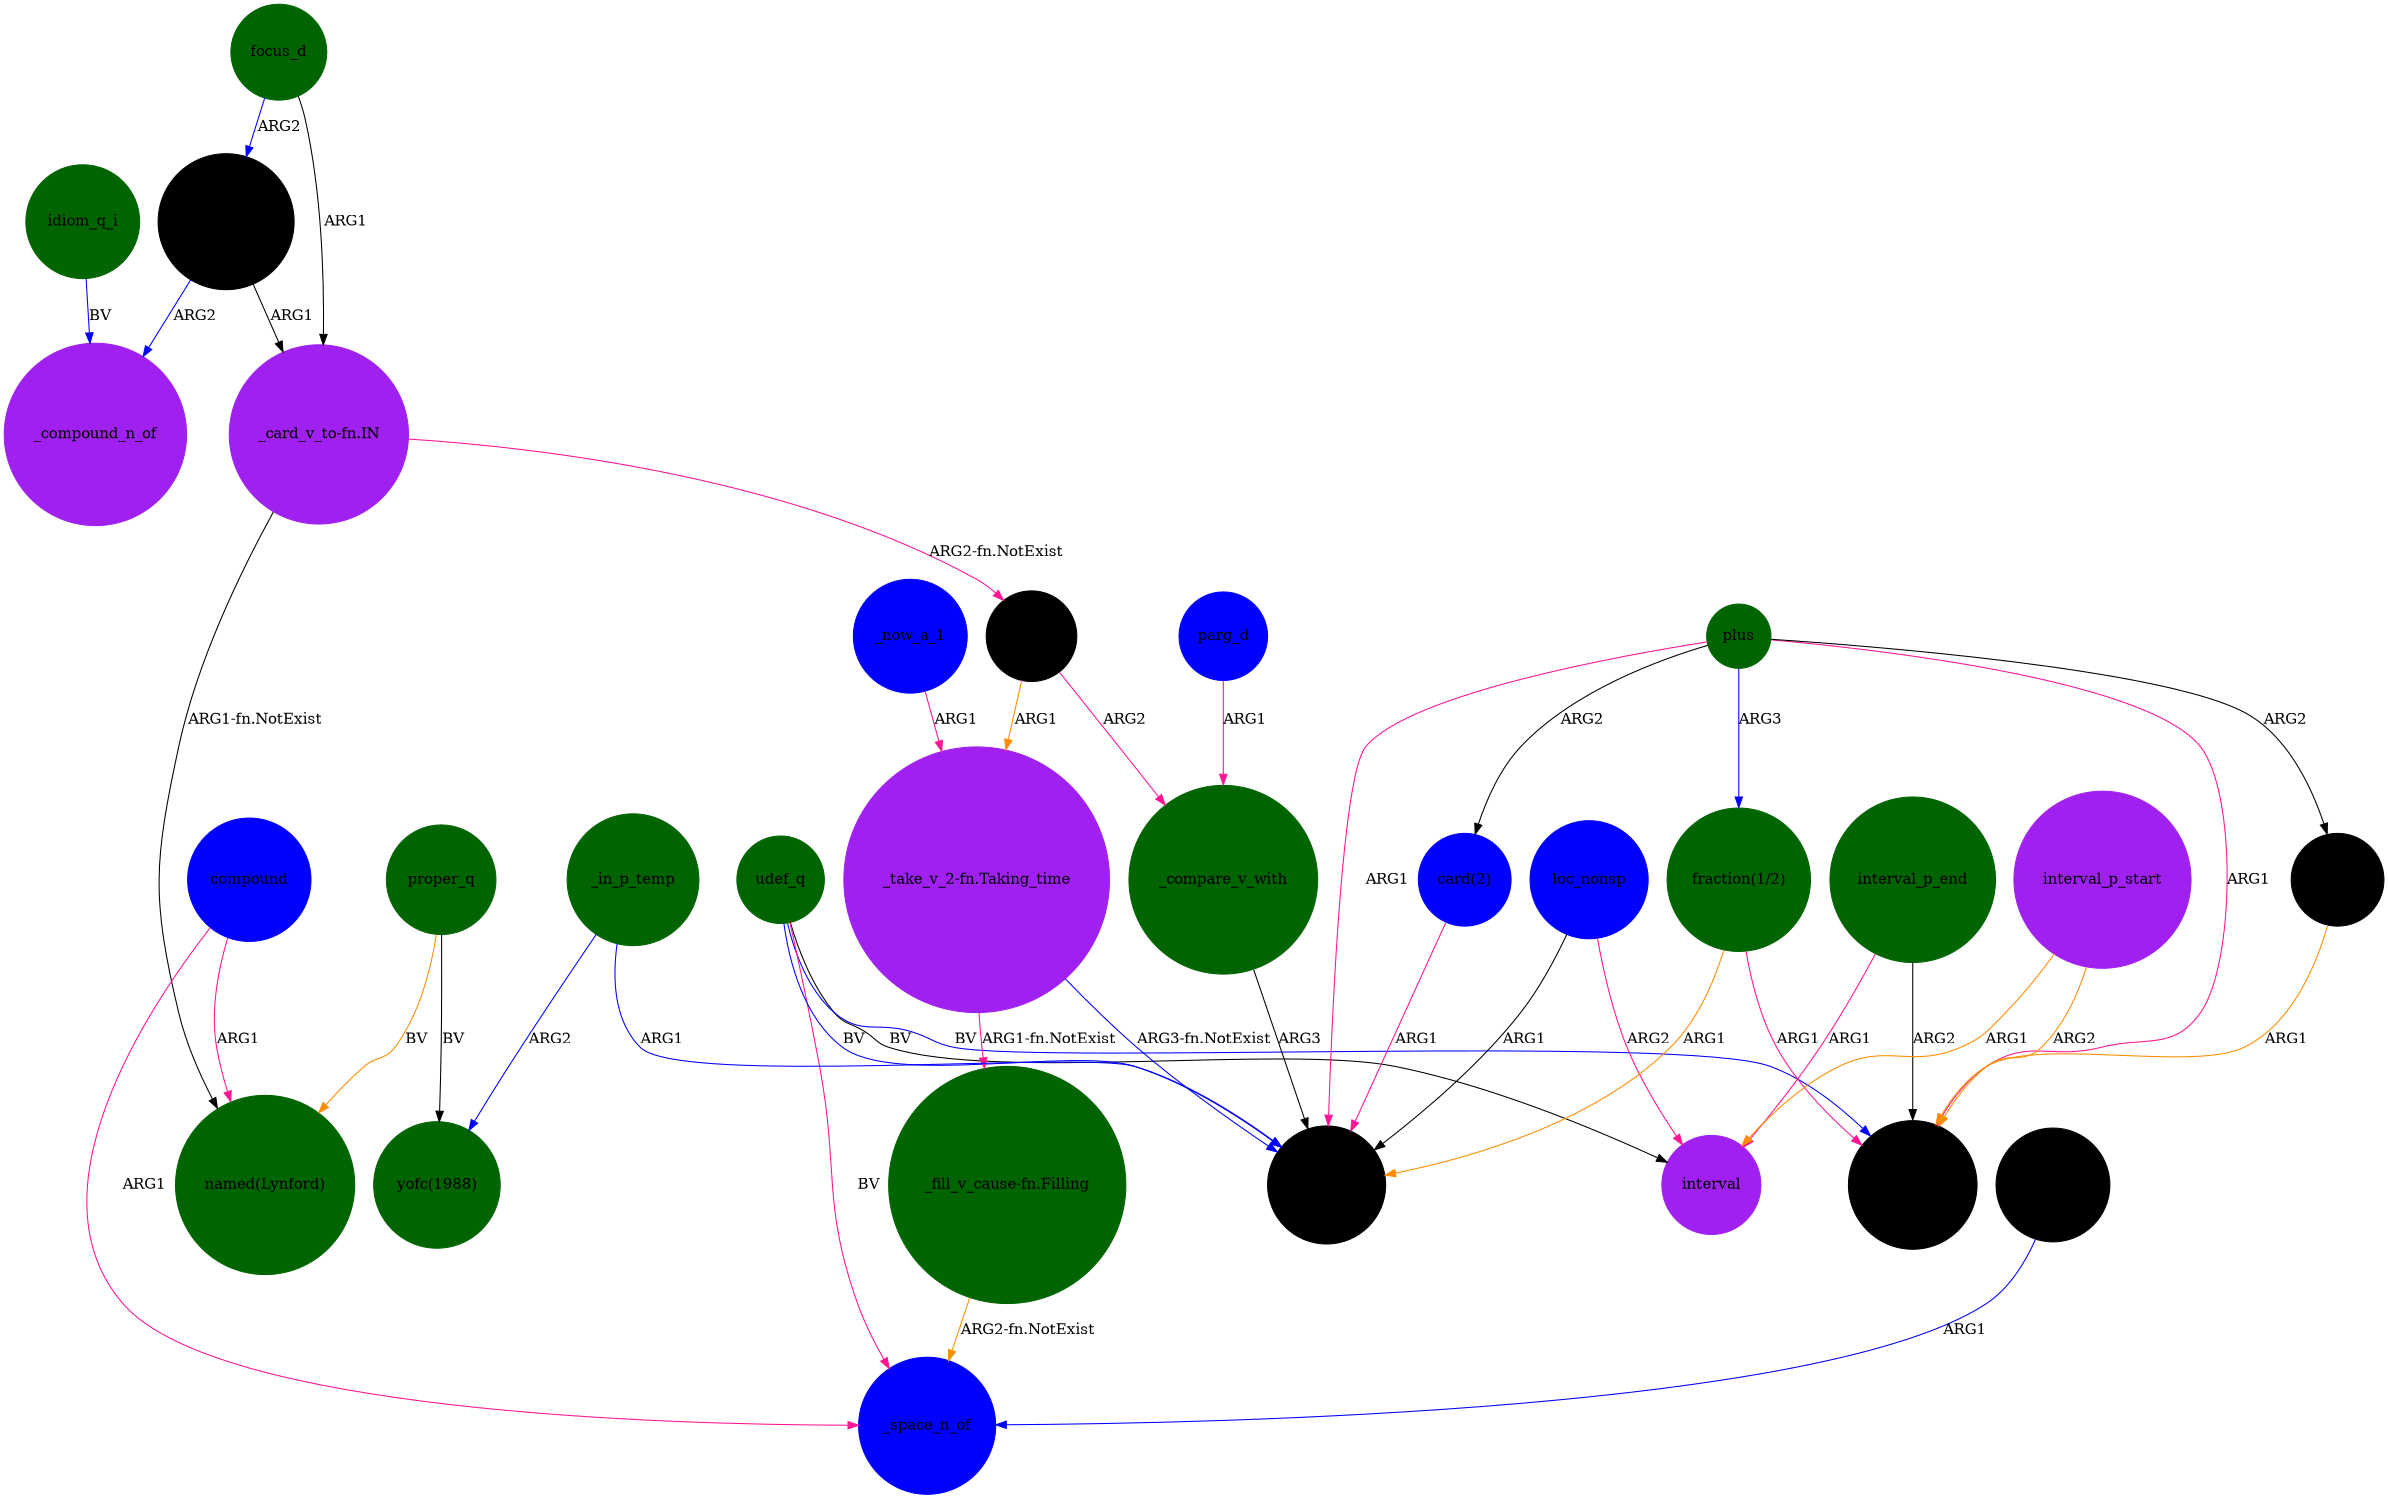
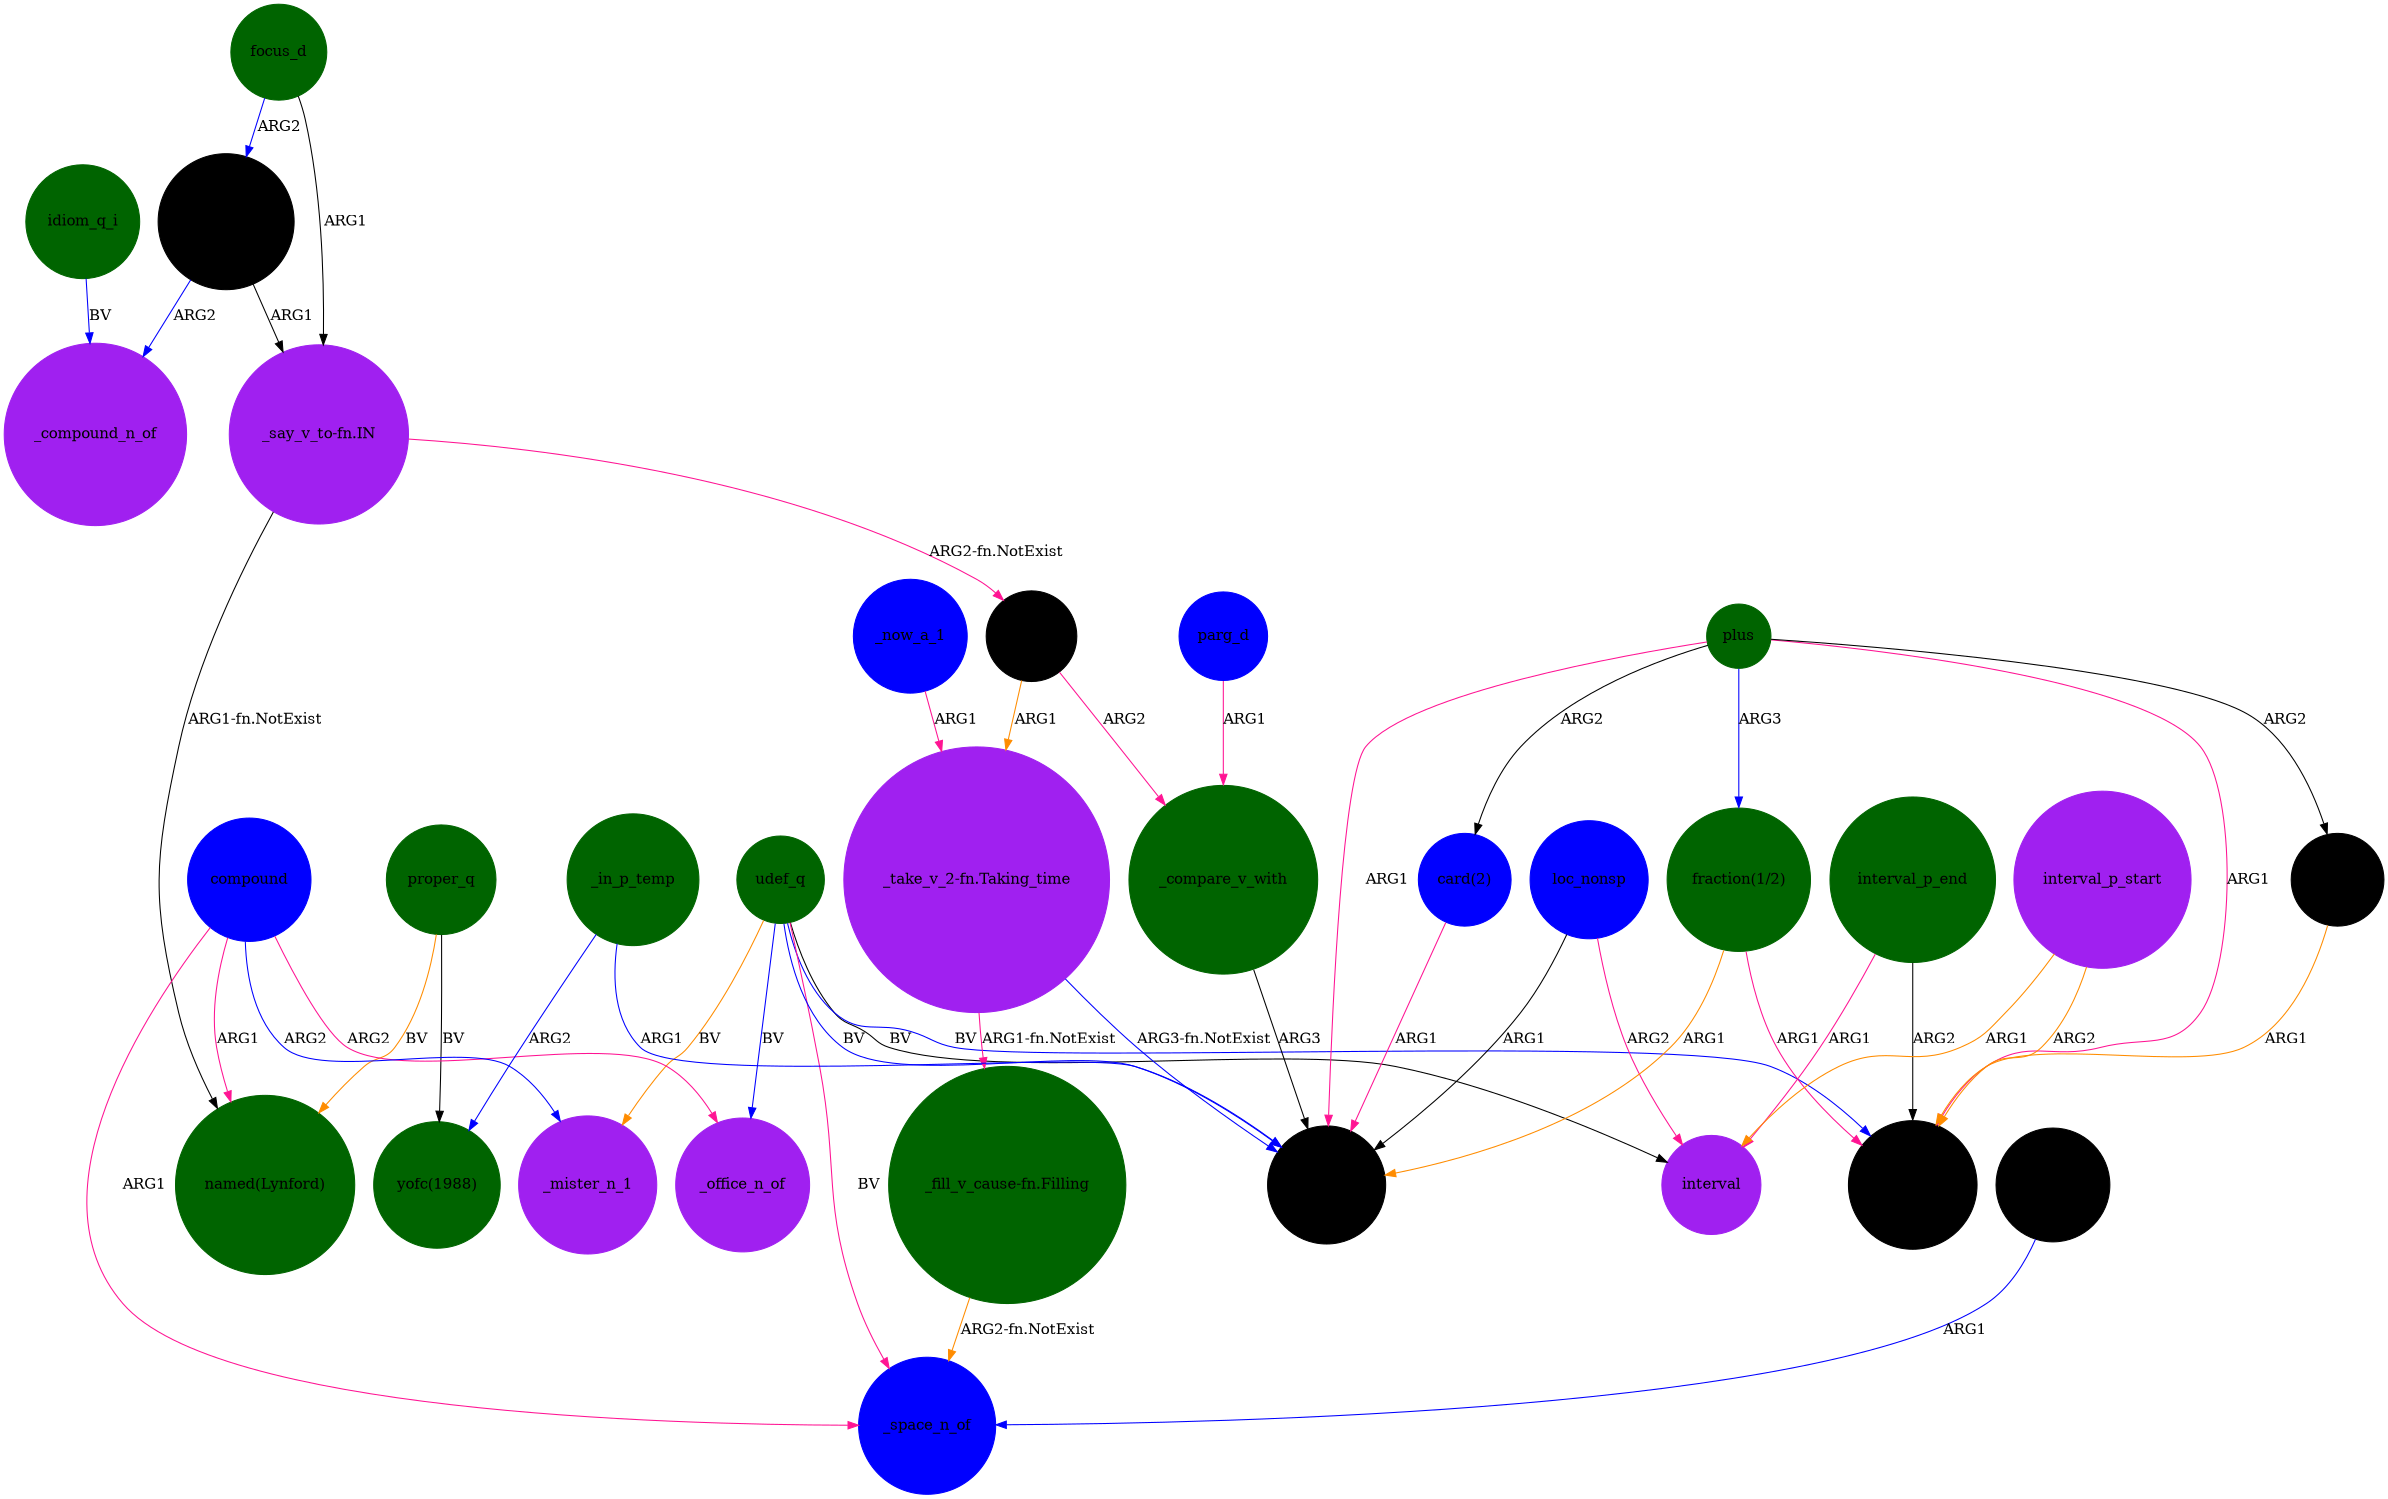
(319, 434) -> (319, 434)
none -> (588, 1185)
none -> (743, 1185)
